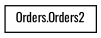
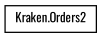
(51, 19) -> (51, 19)
